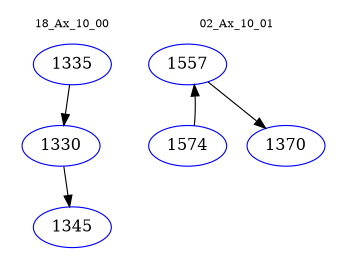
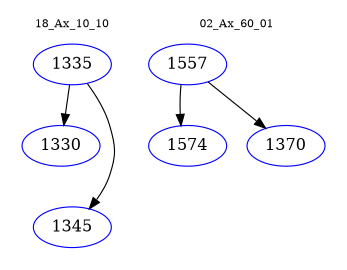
(72, 24) -> (72, 24)
(237, 24) -> (237, 24)
(195, 111) -> (180, 99)
(66, 181) -> (113, 140)
